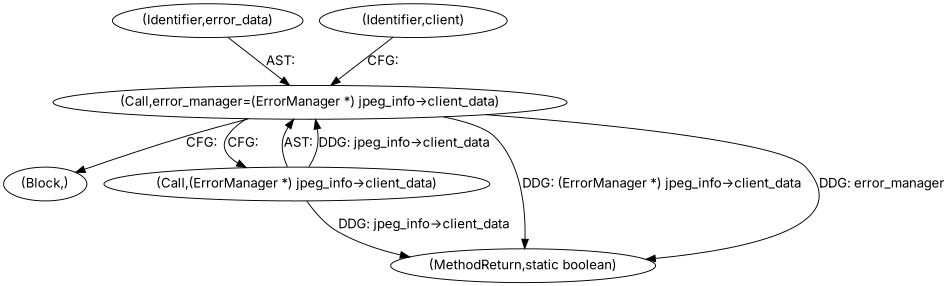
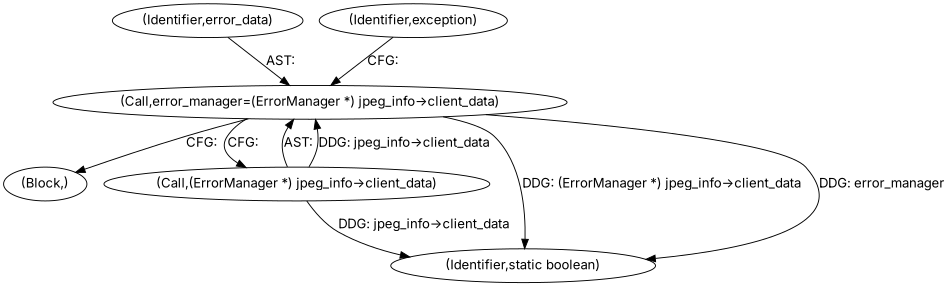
(413, 21) -> (413, 21)
(523, 266) -> (523, 266)
